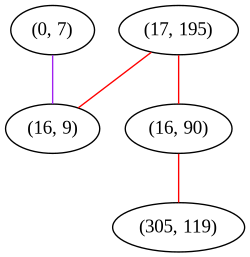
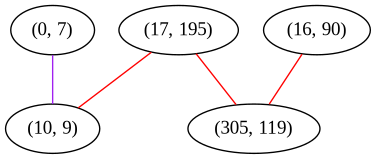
(179, 80) -> (216, 79)
(53, 129) -> (53, 129)
